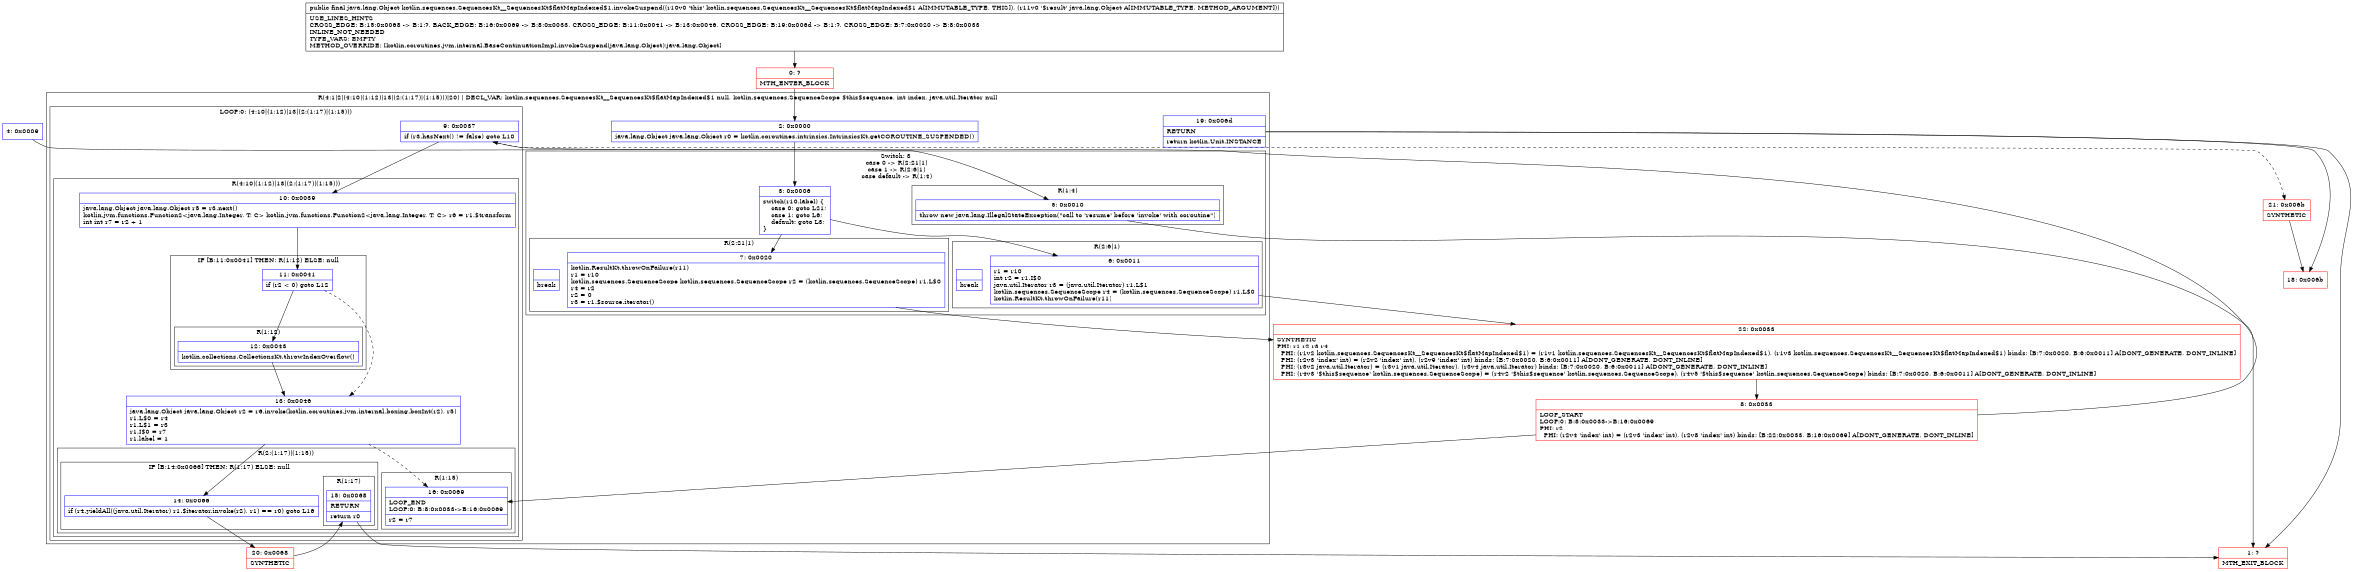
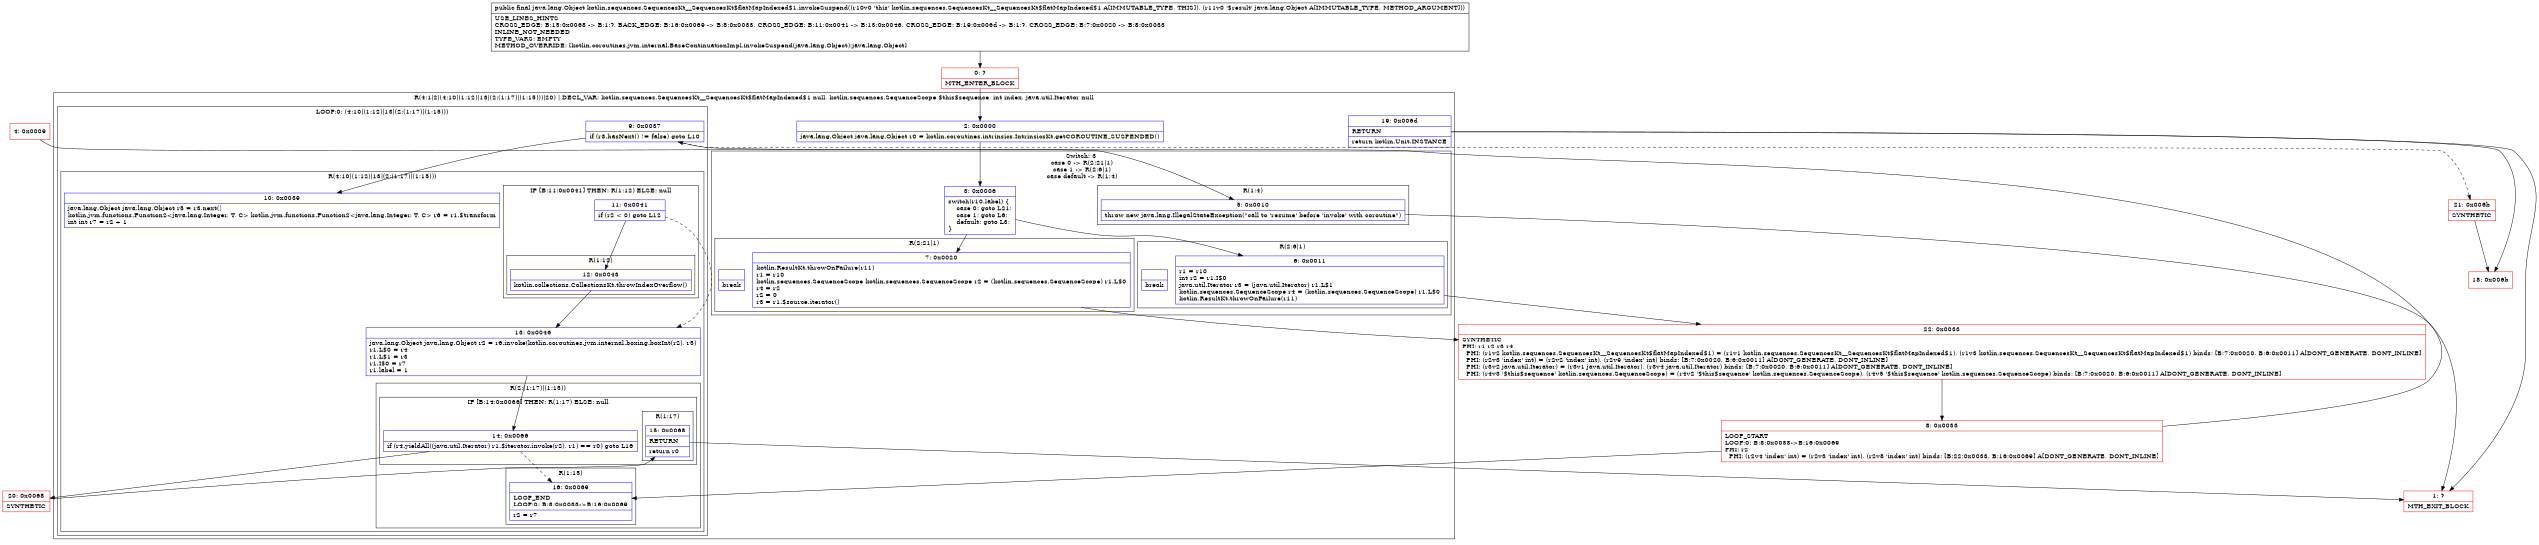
(23, 131) -> (30, 131)
(297, 246) -> none
(398, 462) -> (530, 461)
